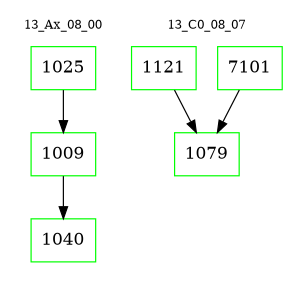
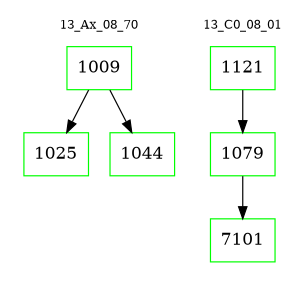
(63, 26) -> (99, 26)
(207, 26) -> (243, 26)
(63, 105) -> (80, 106)
(231, 106) -> (243, 191)
(63, 240) -> (142, 154)
